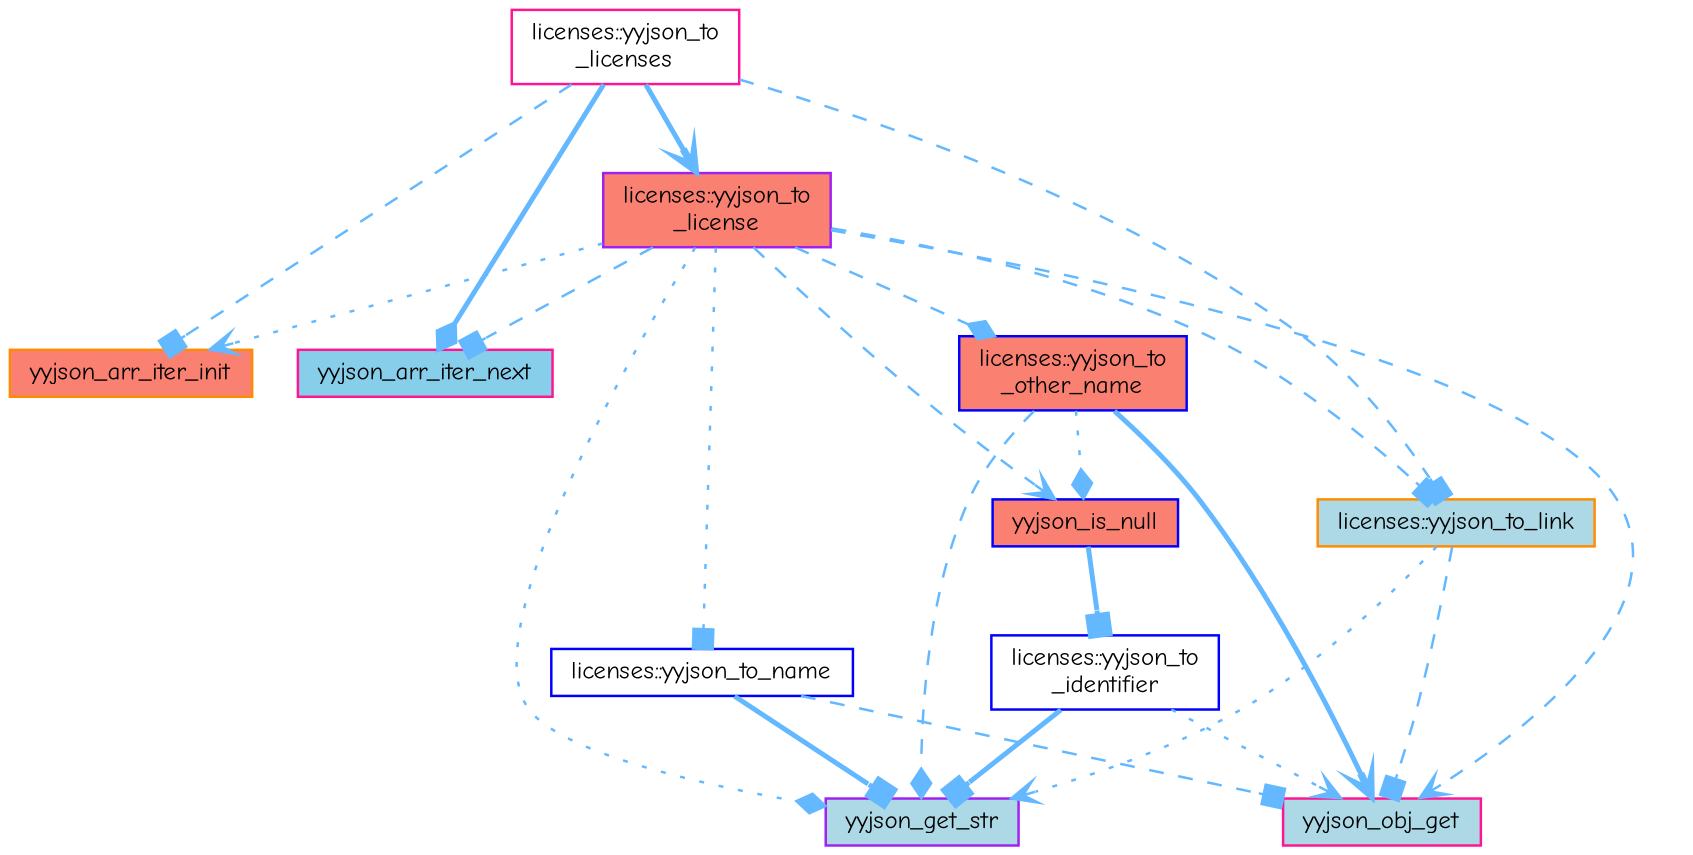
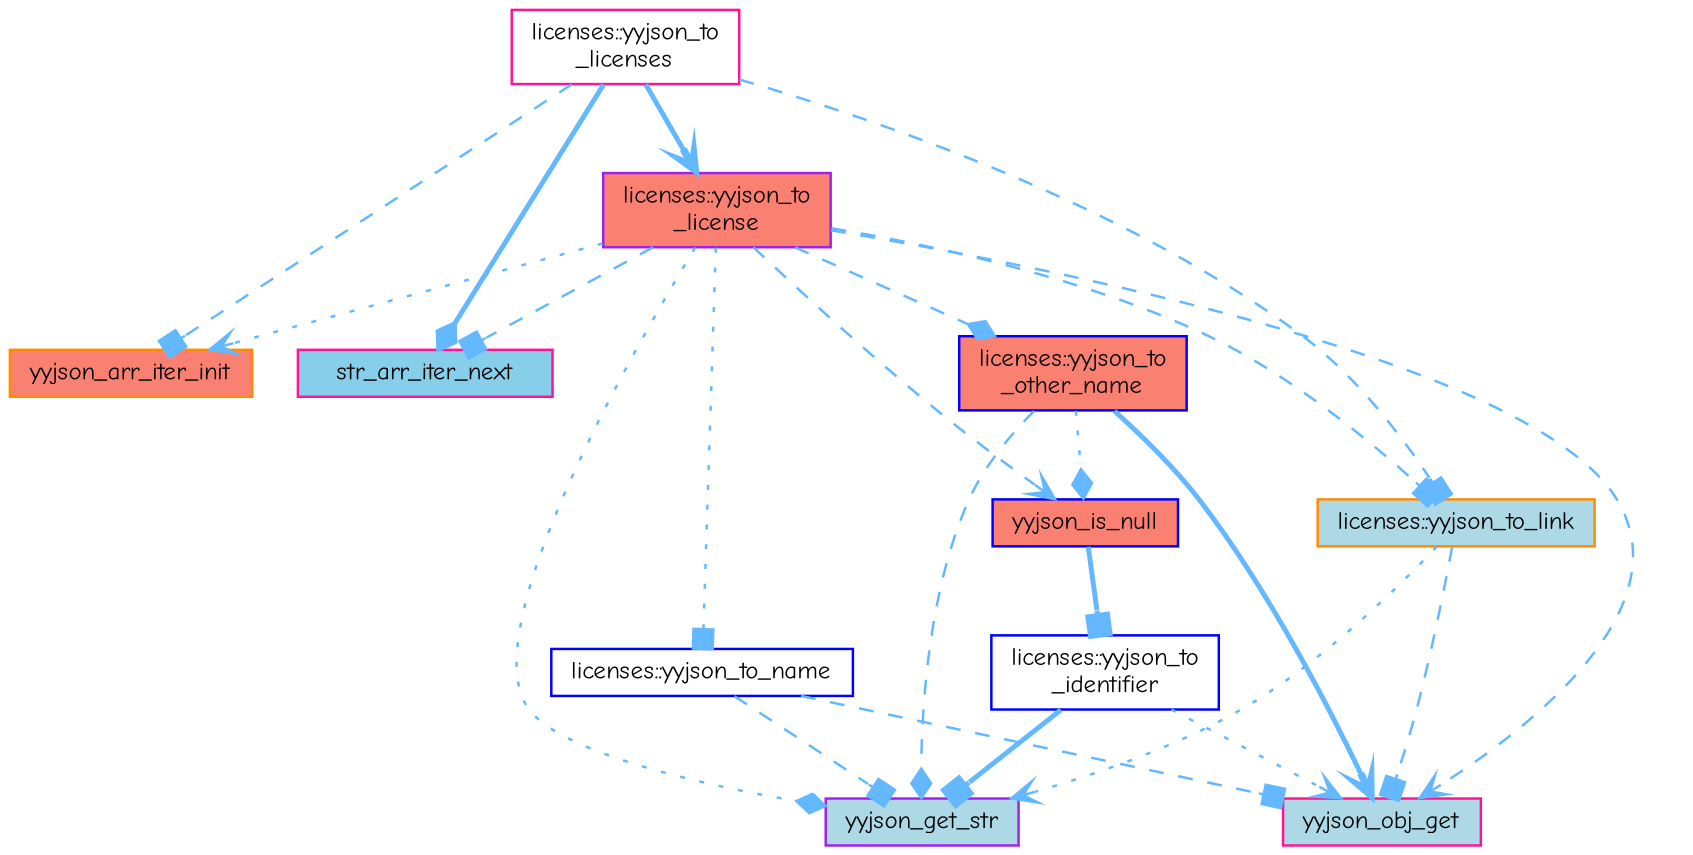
(425, 373) -> (425, 373)
(801, 740) -> (801, 740)
